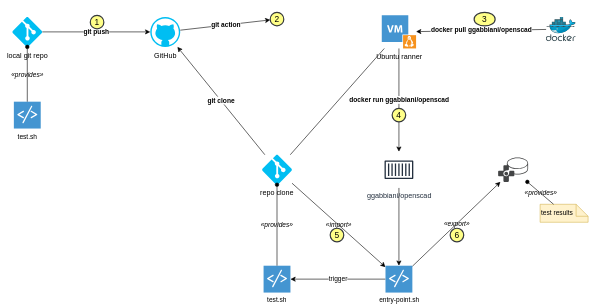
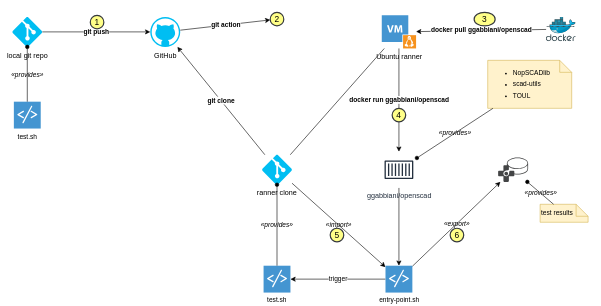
none -> (530, 84)
none -> (455, 133)
(277, 193) -> (277, 193)
